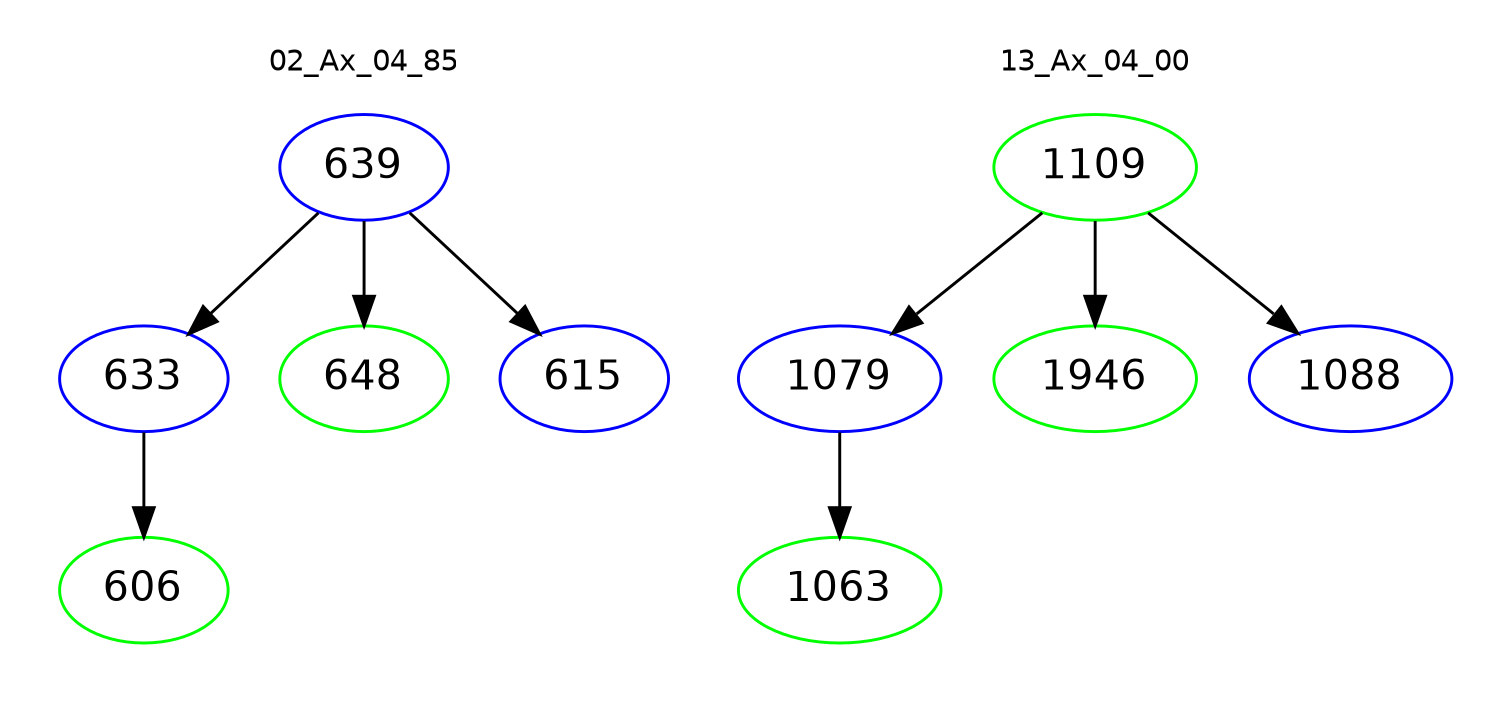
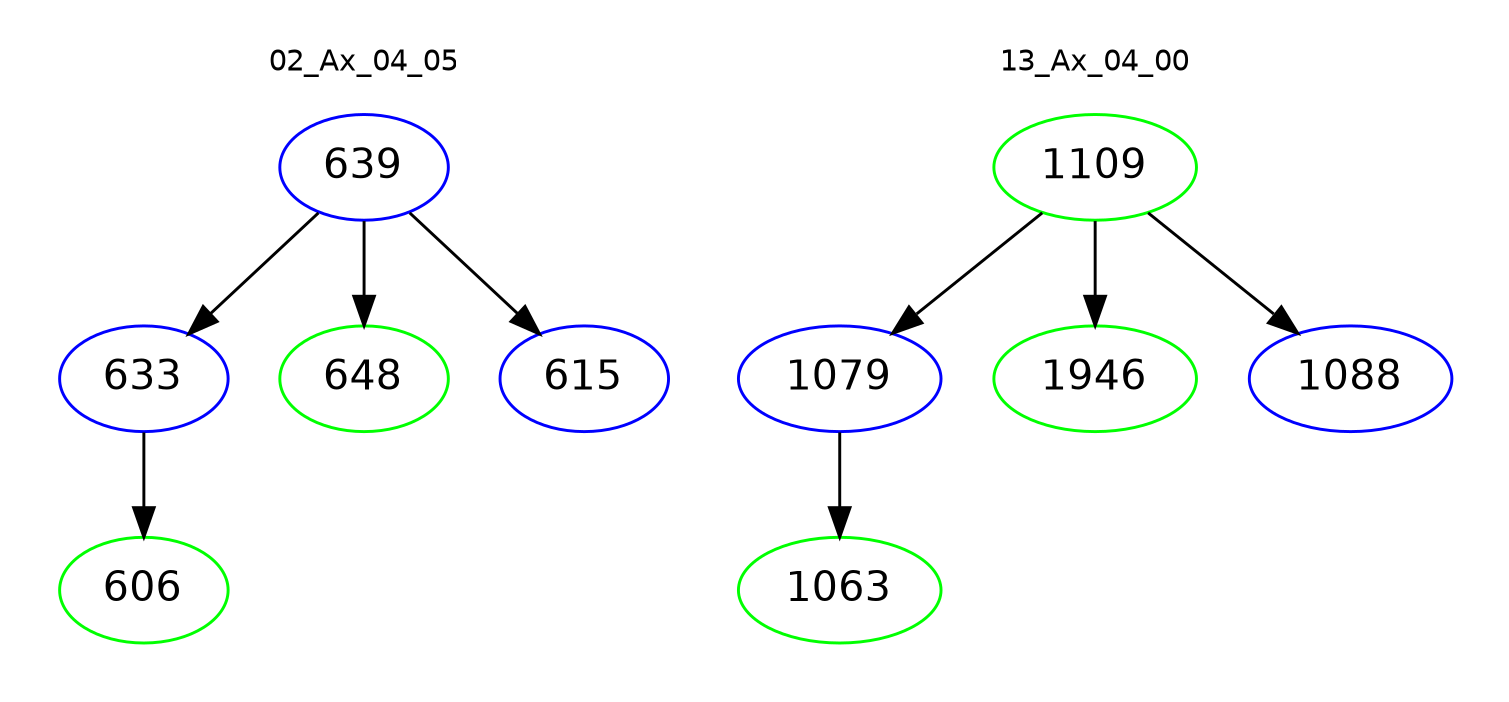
(364, 63) -> (364, 63)
